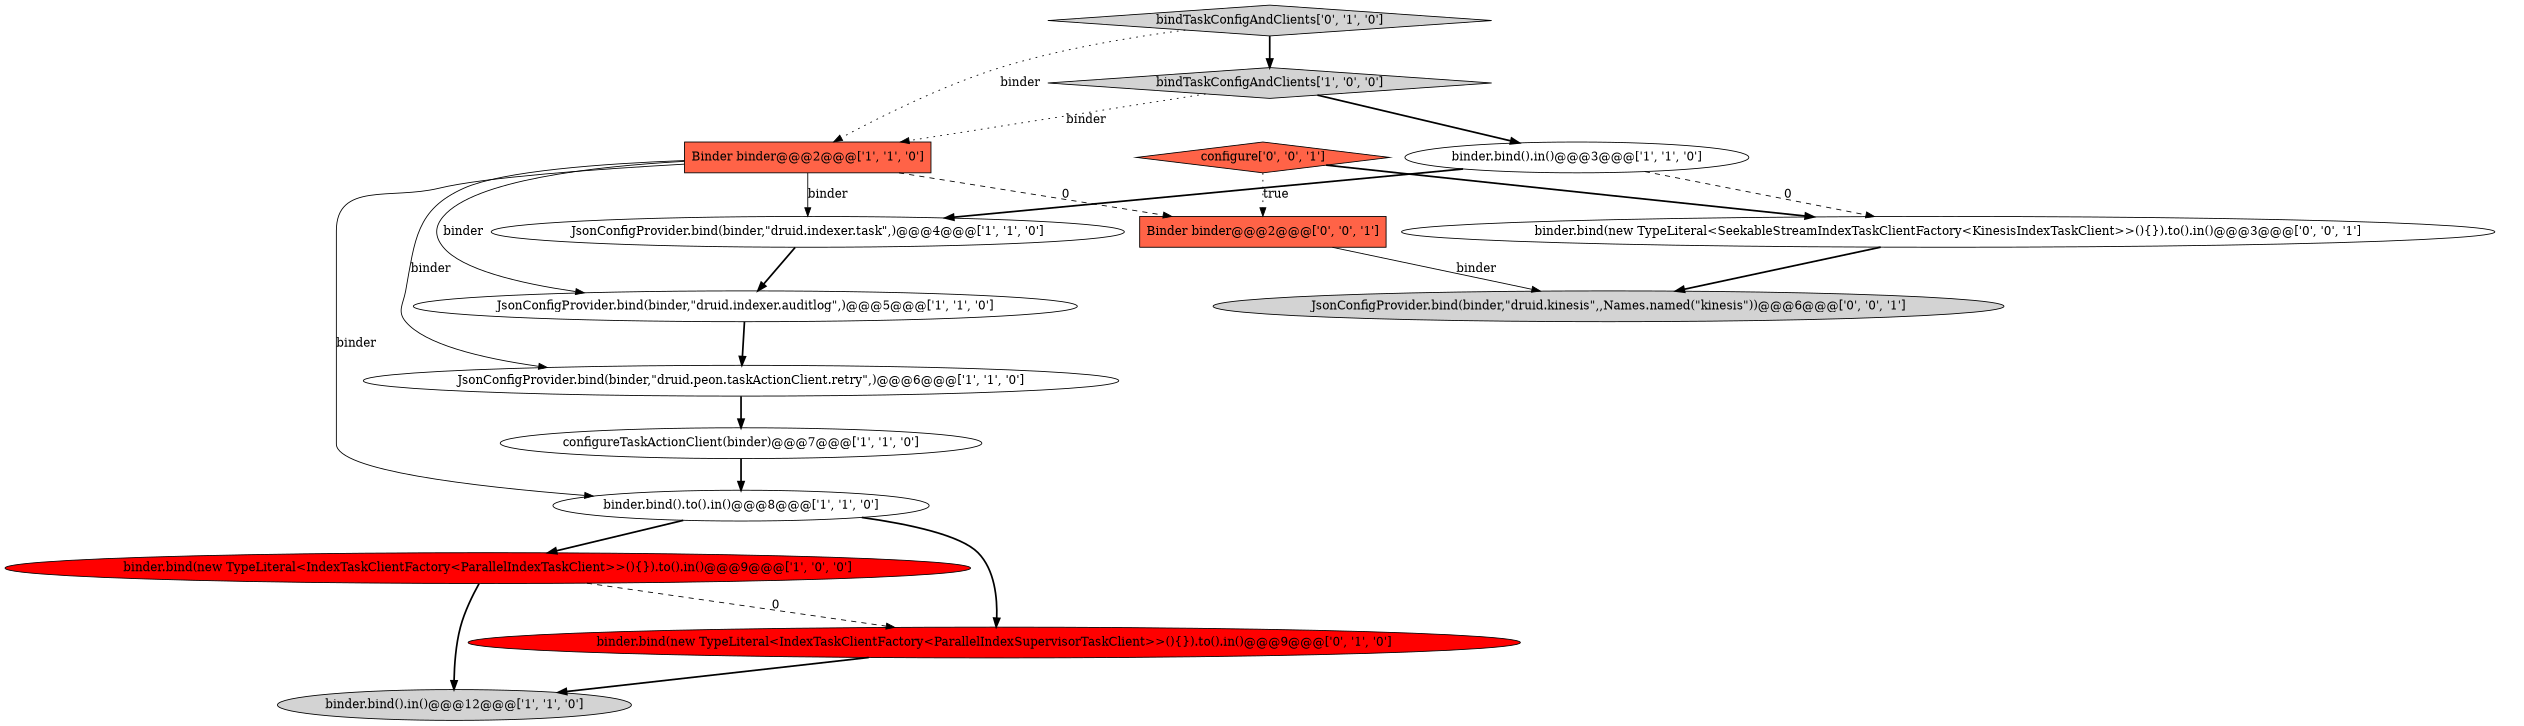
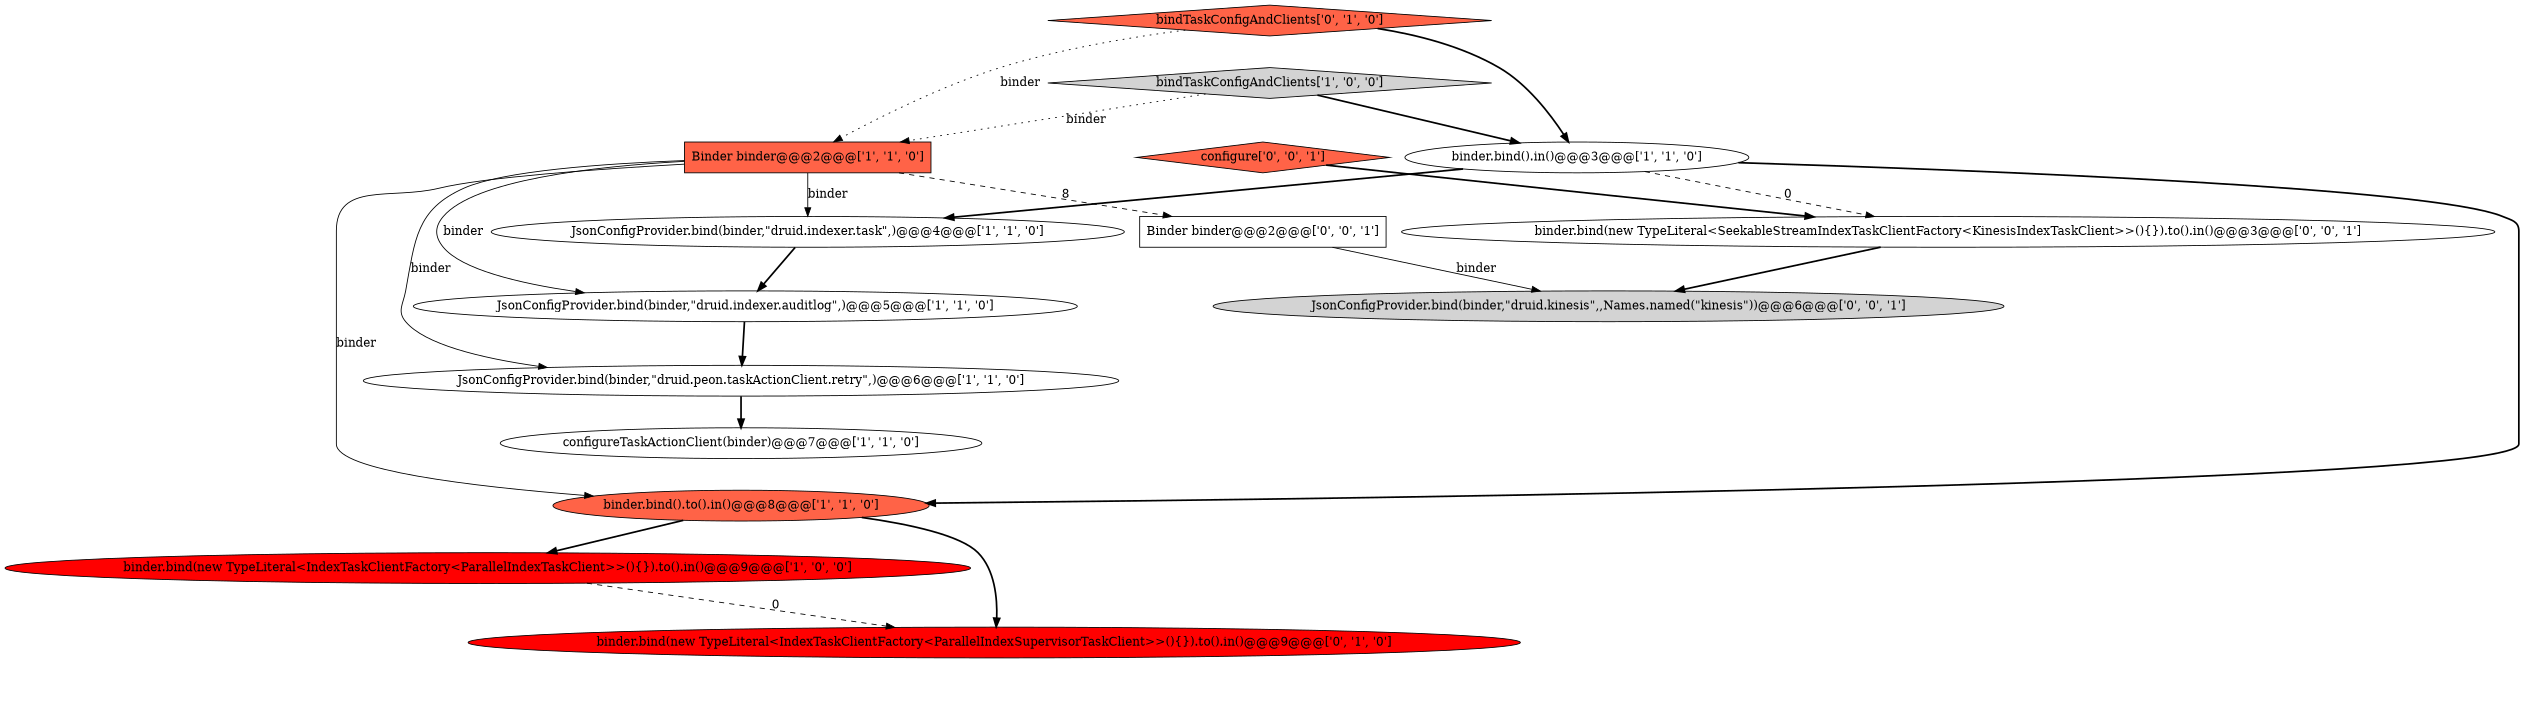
(1270, 21) -> (1270, 21)
(1270, 48) -> (1484, 60)
(1263, 194) -> none
(1066, 195) -> (1066, 195)
(1263, 232) -> (1263, 232)
(741, 470) -> (2230, 474)
(741, 506) -> (741, 506)
(454, 705) -> none
